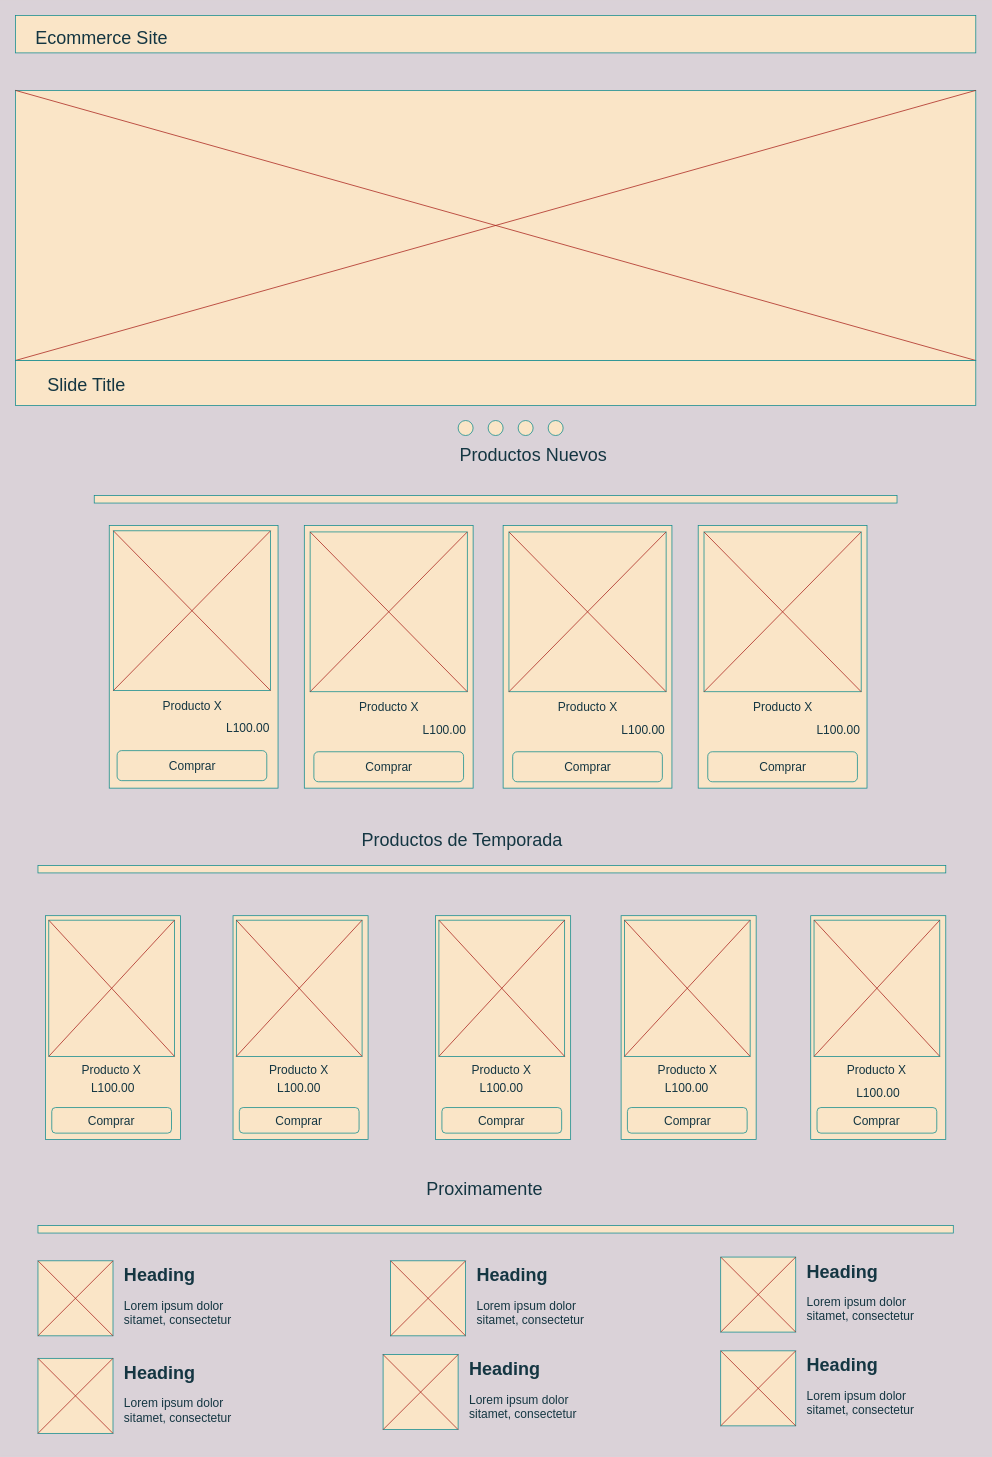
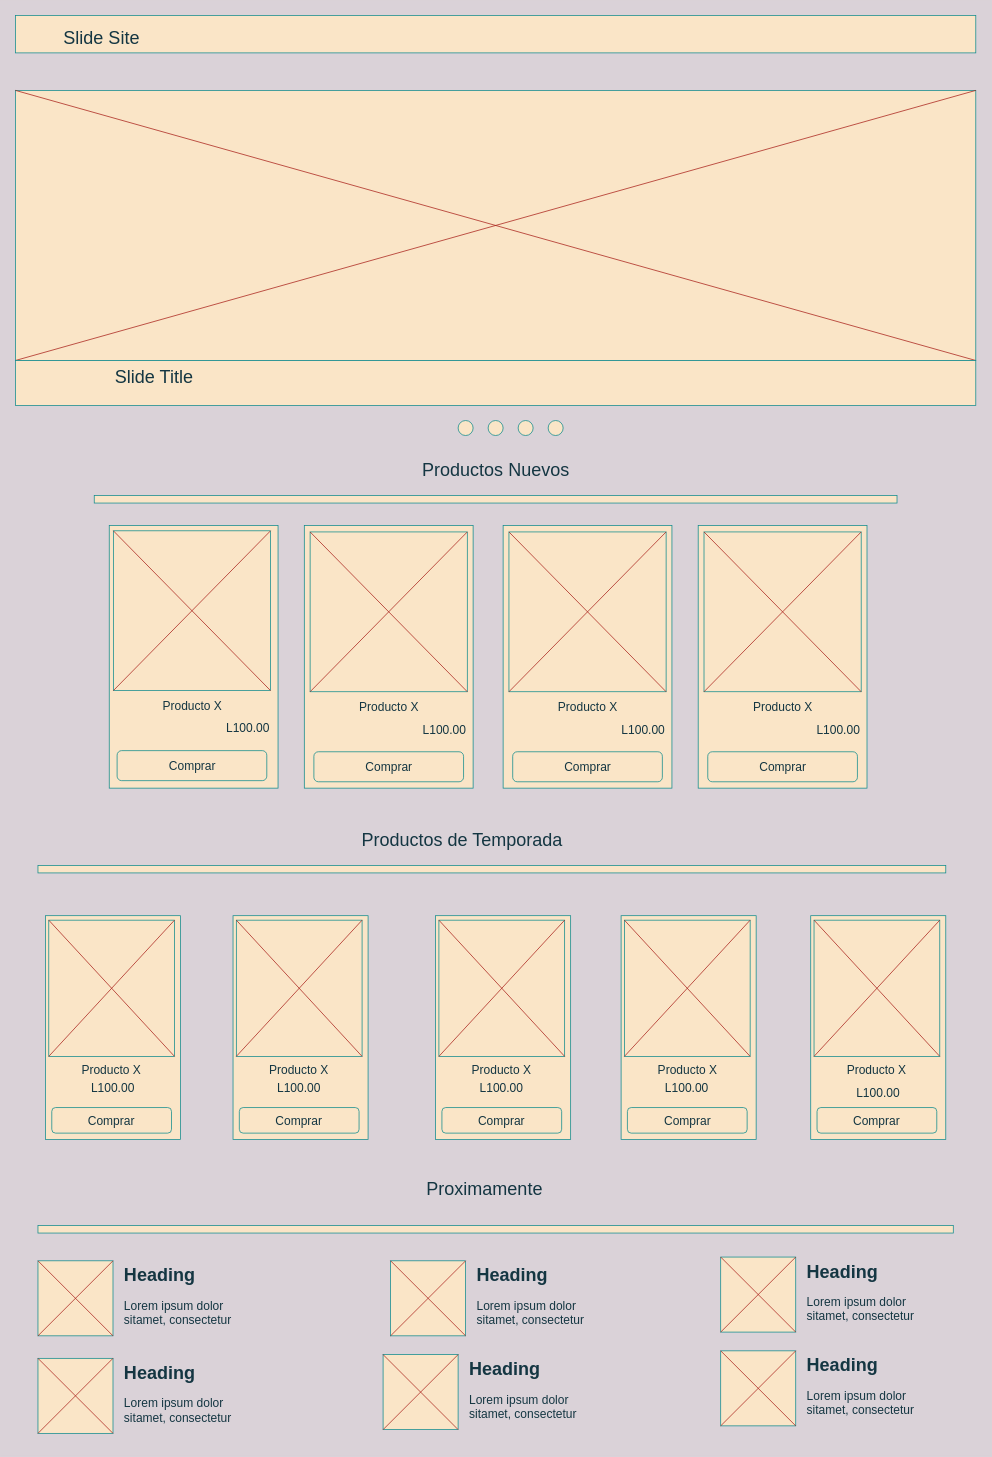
(102, 38) -> (102, 38)
(87, 385) -> (154, 377)
(533, 456) -> (495, 471)
